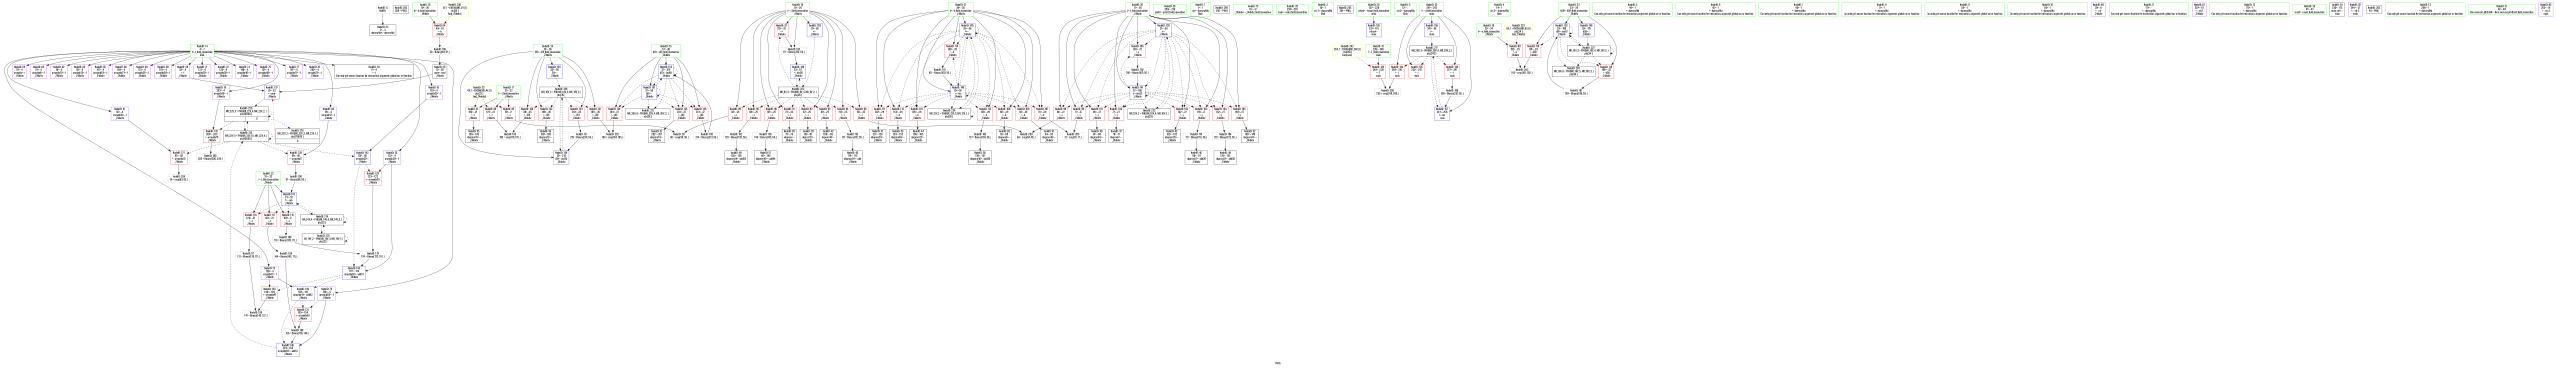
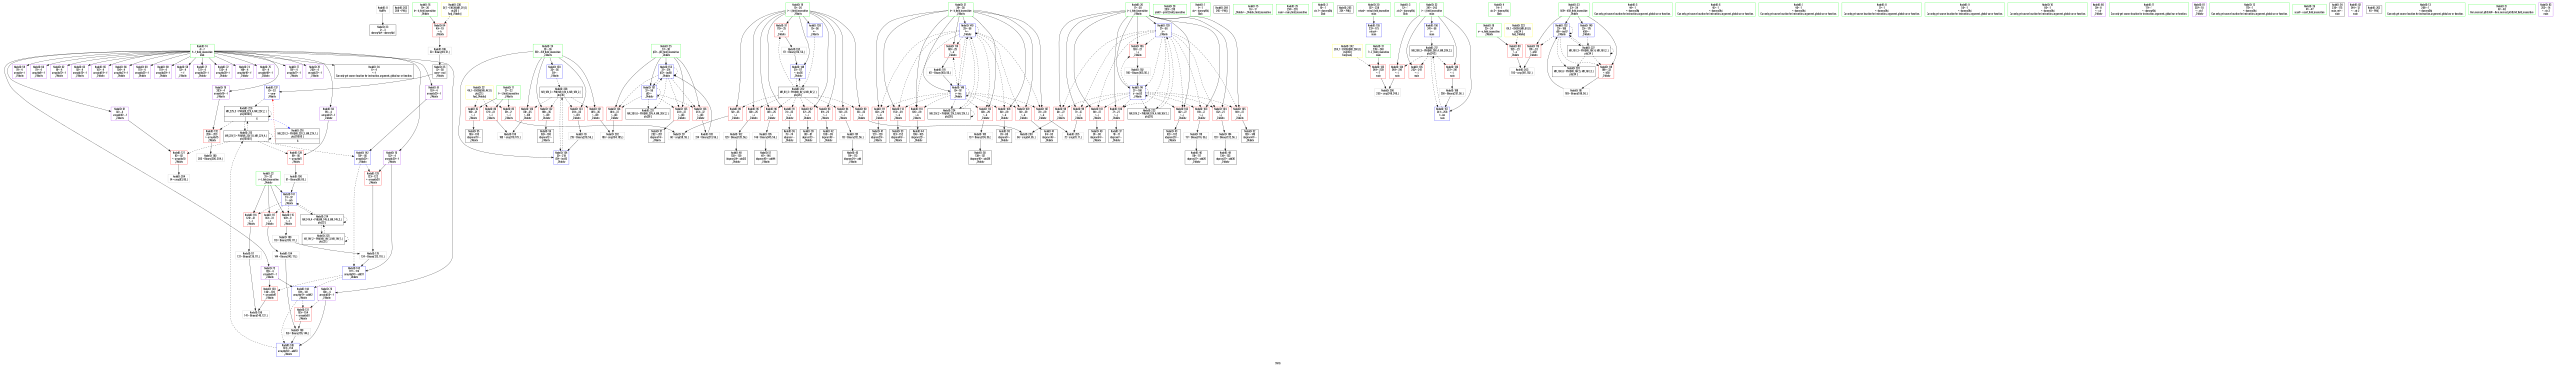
(796, 31) -> (806, 40)
(226, 84) -> none
